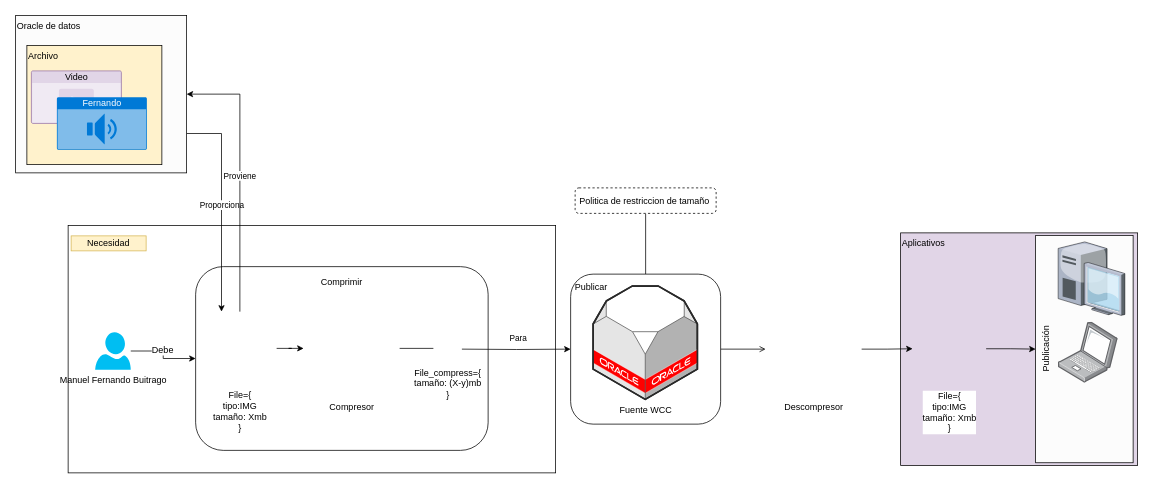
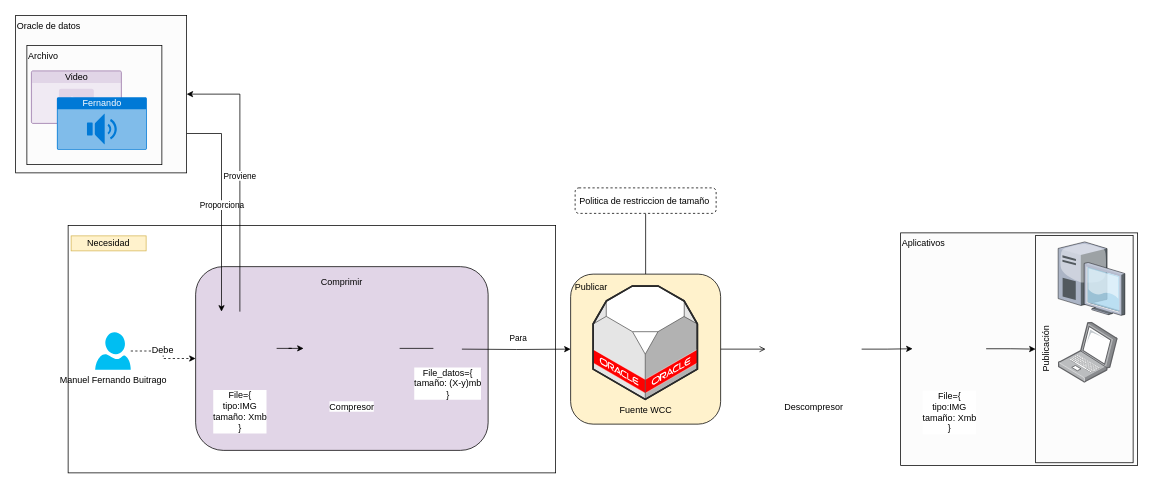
(45, 56) -> (45, 56)
(342, 283) -> (342, 283)
(593, 288) -> (593, 288)
(1019, 349) -> (1019, 349)
(175, 359) -> (175, 359)
(448, 384) -> (448, 384)
